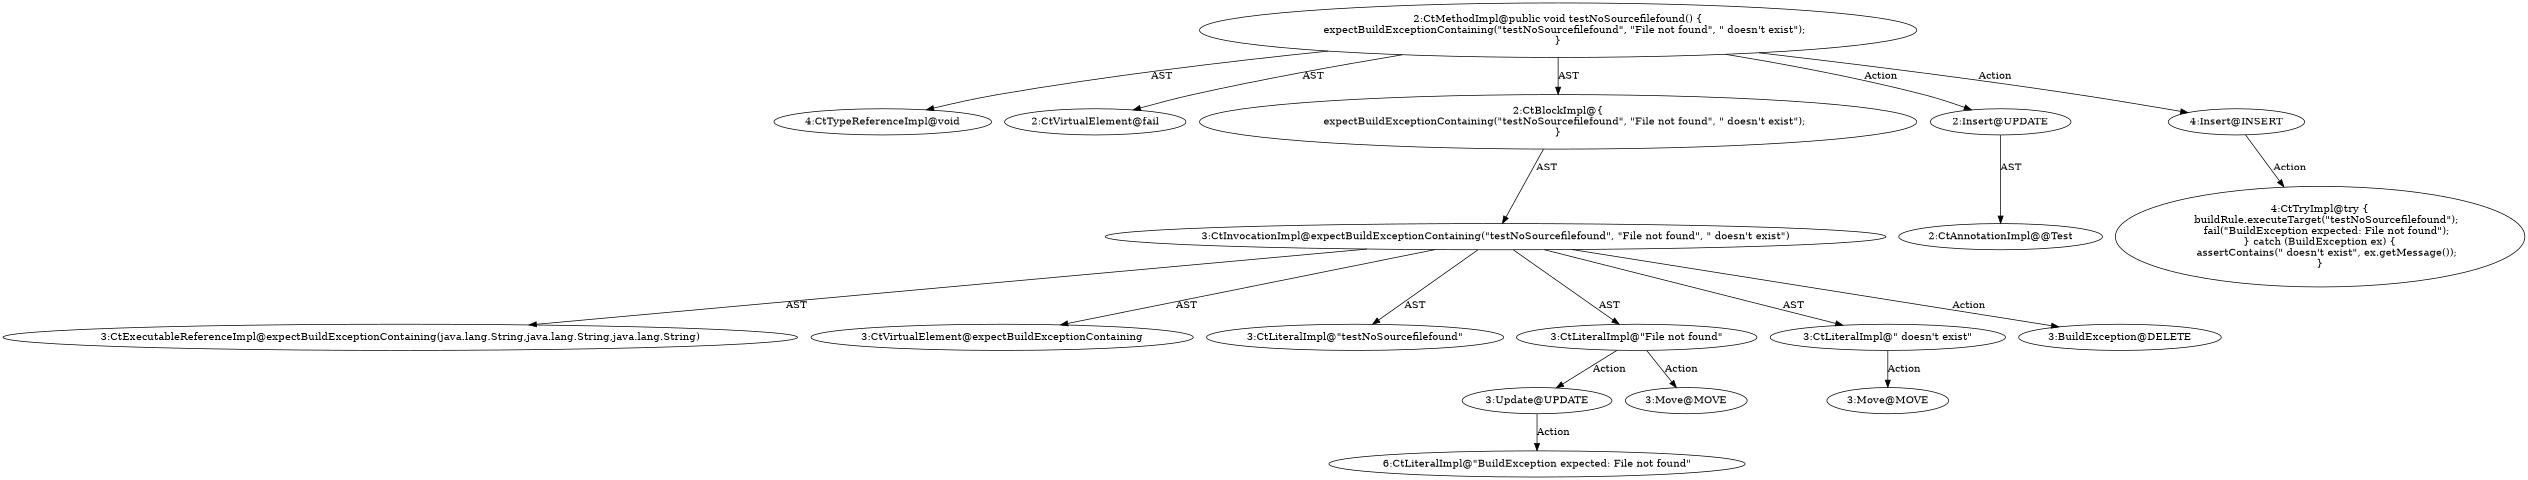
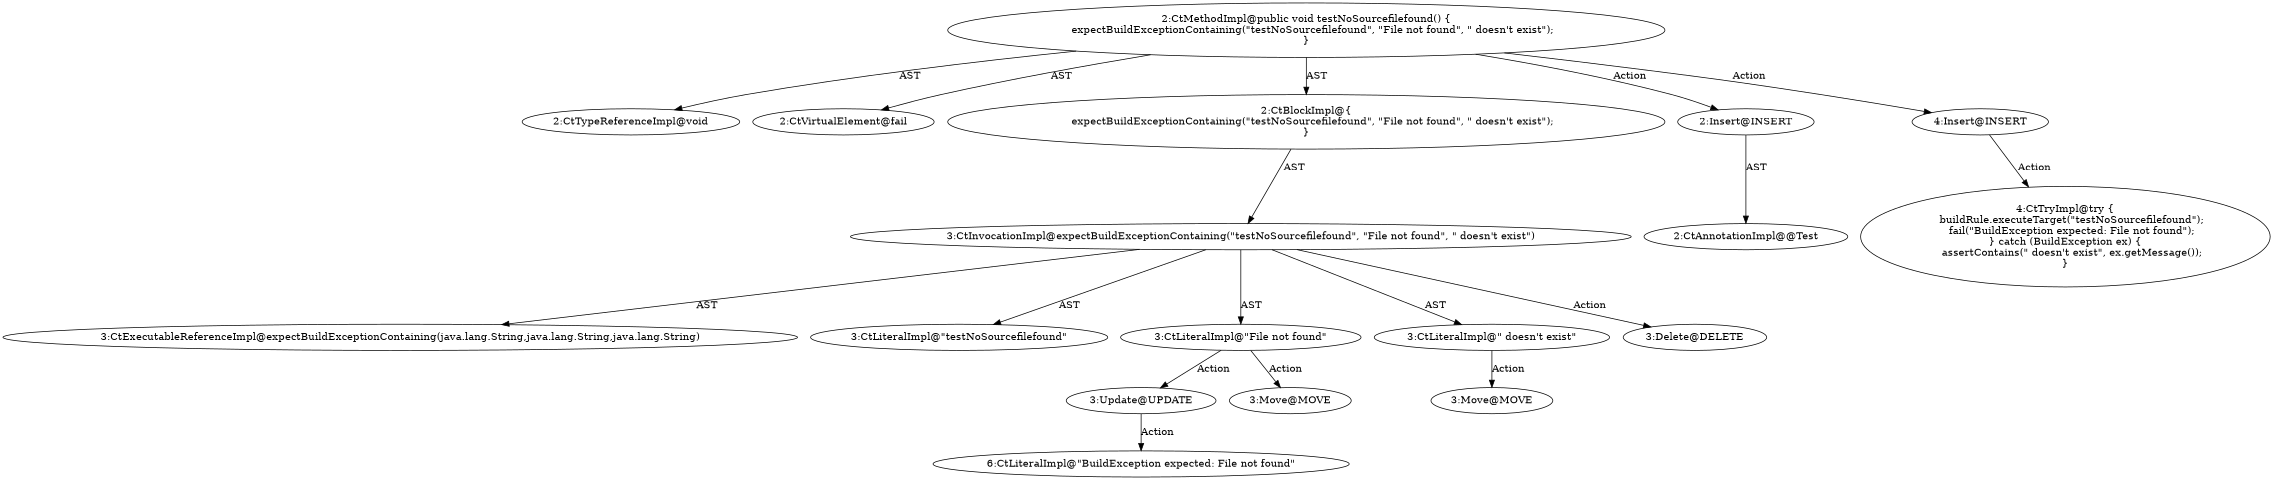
(883, 122) -> (631, 122)
(2001, 122) -> (1746, 122)
(1002, 337) -> none
(2120, 337) -> (1695, 337)
